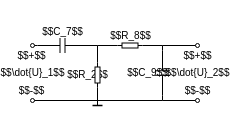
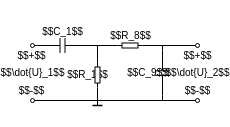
(63, 32) -> (63, 32)
(88, 75) -> (88, 75)
